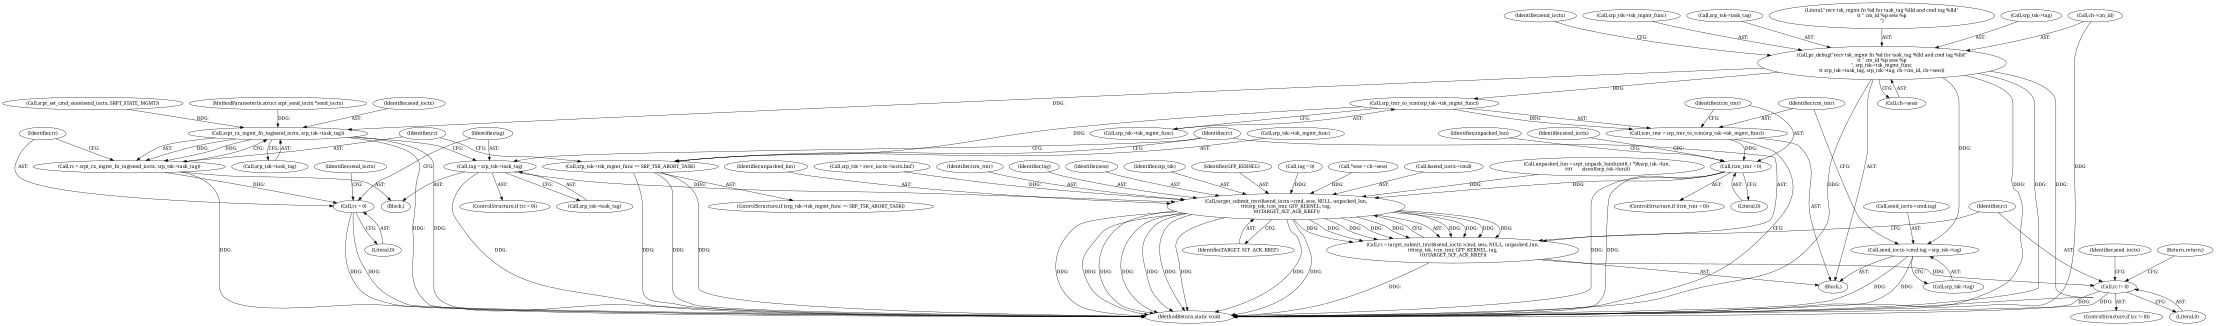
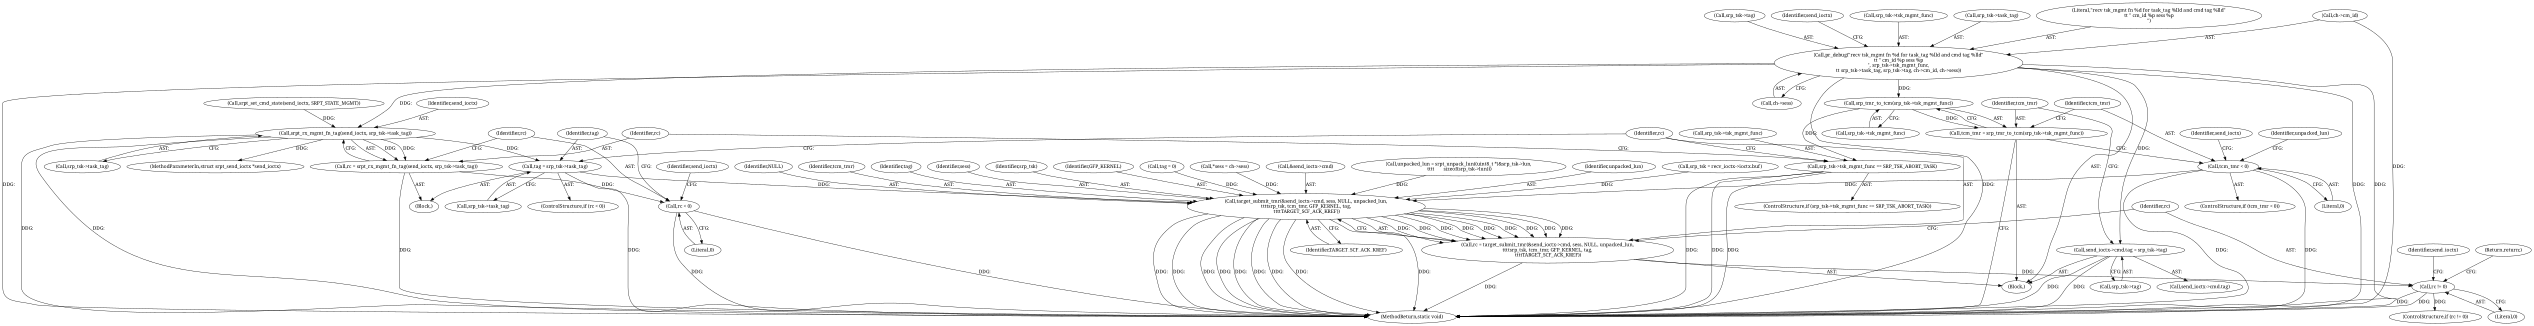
(278, 117) -> (282, 150)
none -> (1963, 118)
(458, 149) -> (513, 149)
(1752, 149) -> (2122, 149)
none -> (764, 167)
(1910, 227) -> (2159, 268)
(2122, 302) -> (2441, 302)
